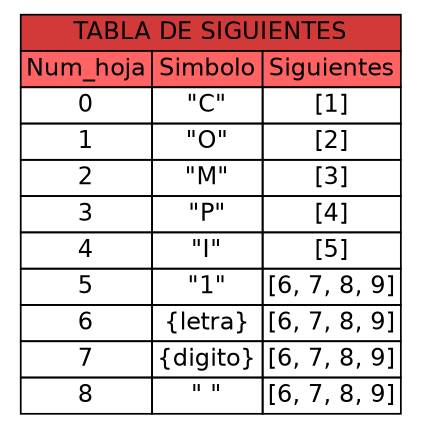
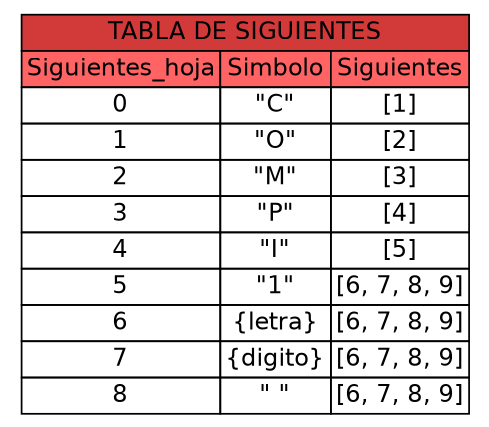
(86, 68) -> (121, 68)
